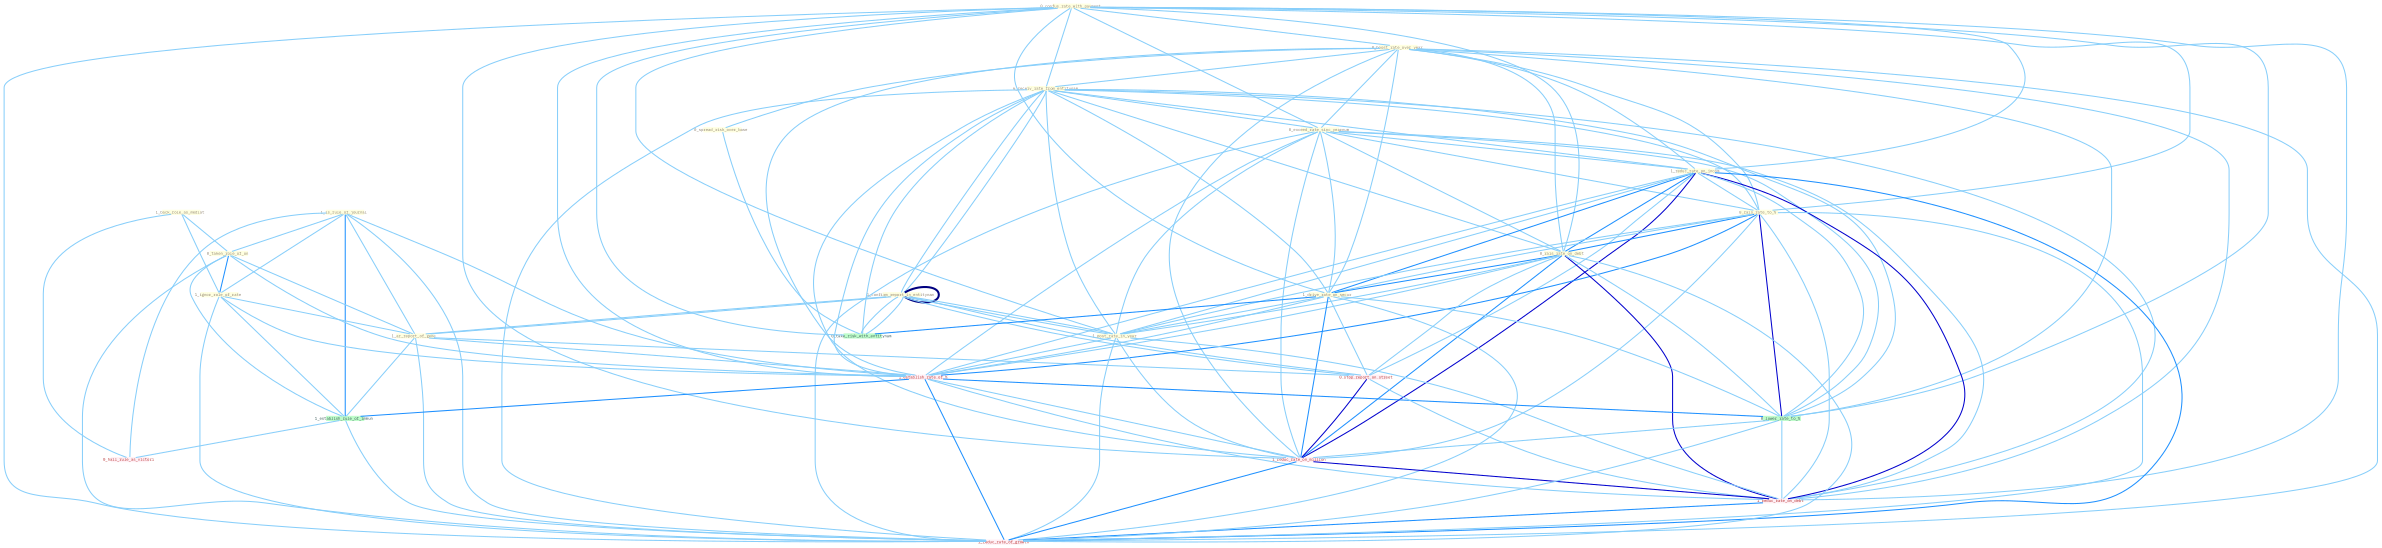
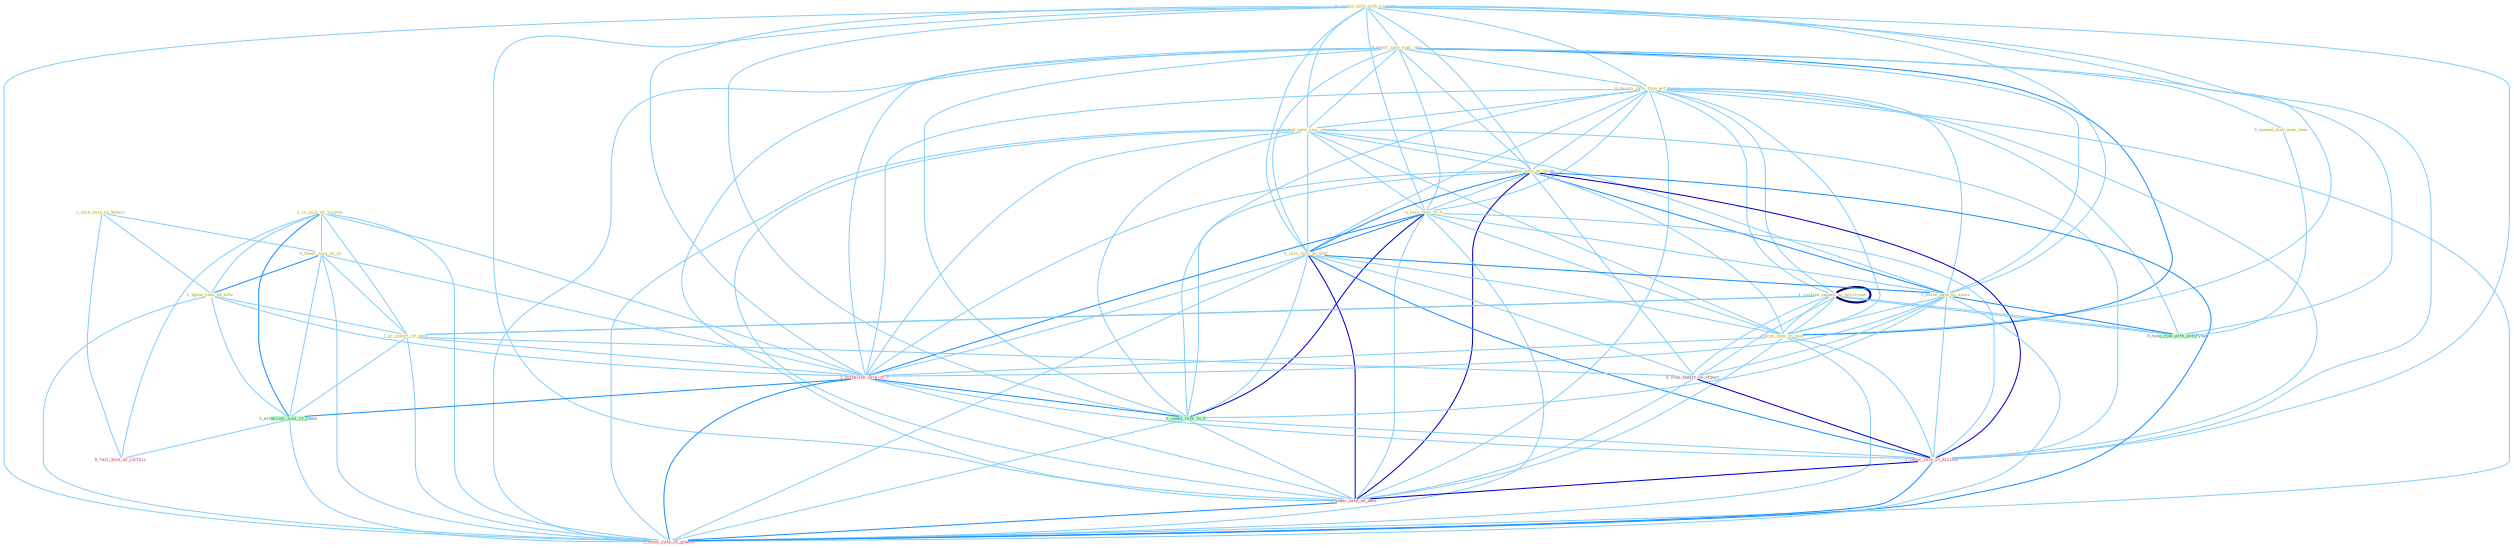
(1046, 89) -> (1649, 89)
none -> (2133, 162)
(1368, 377) -> (1694, 377)
(1314, 381) -> (1940, 377)
